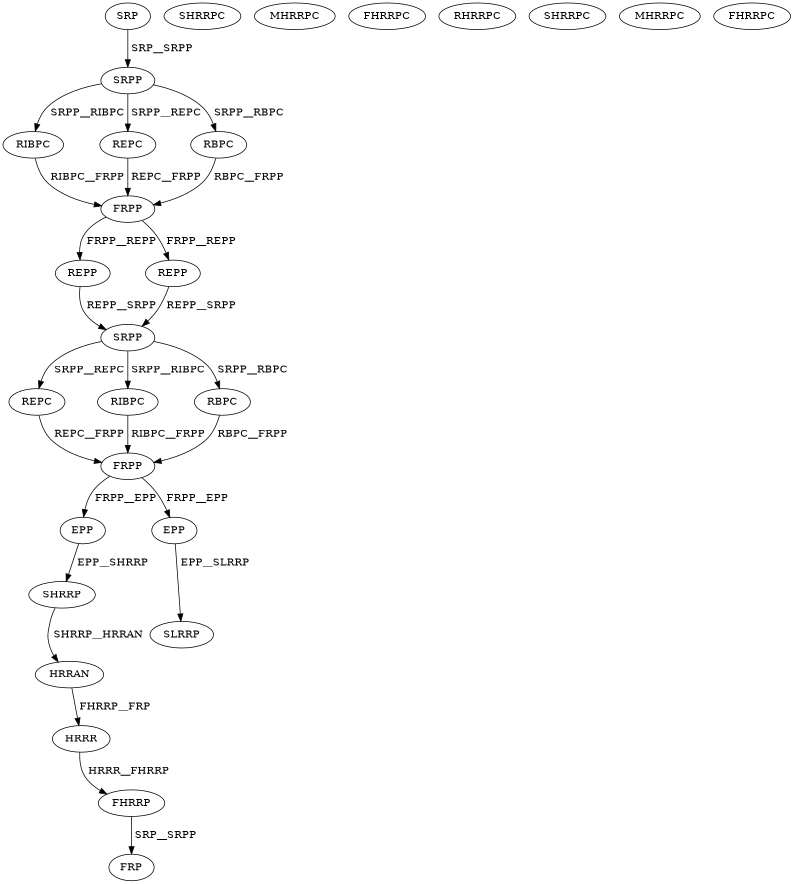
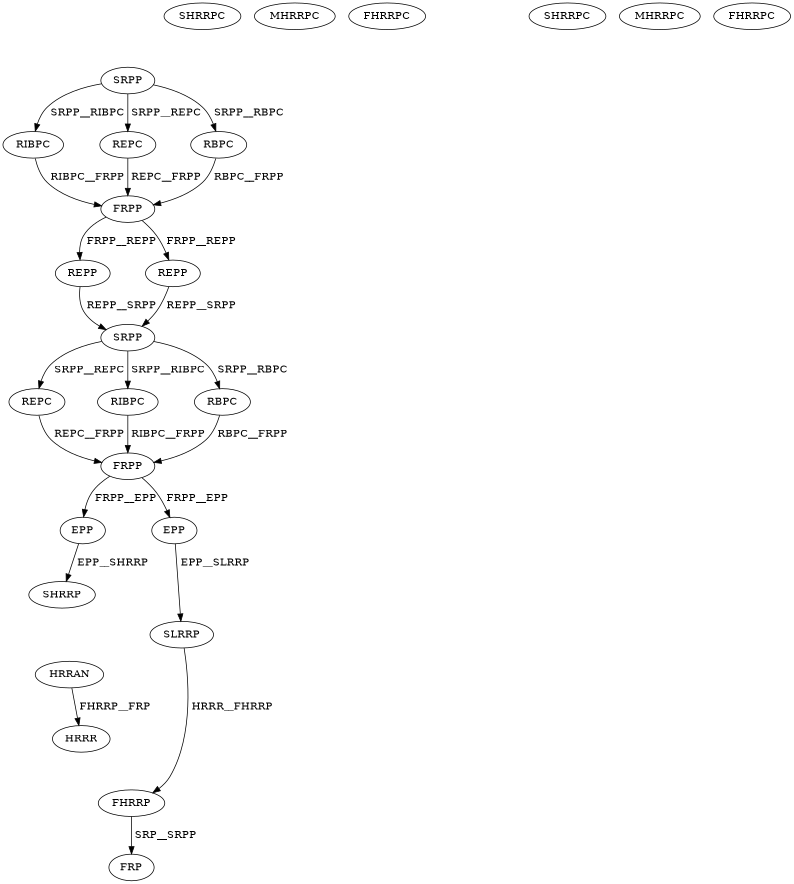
(128, 16) -> none
(477, 16) -> none
(48, 632) -> none
(84, 775) -> (186, 722)
